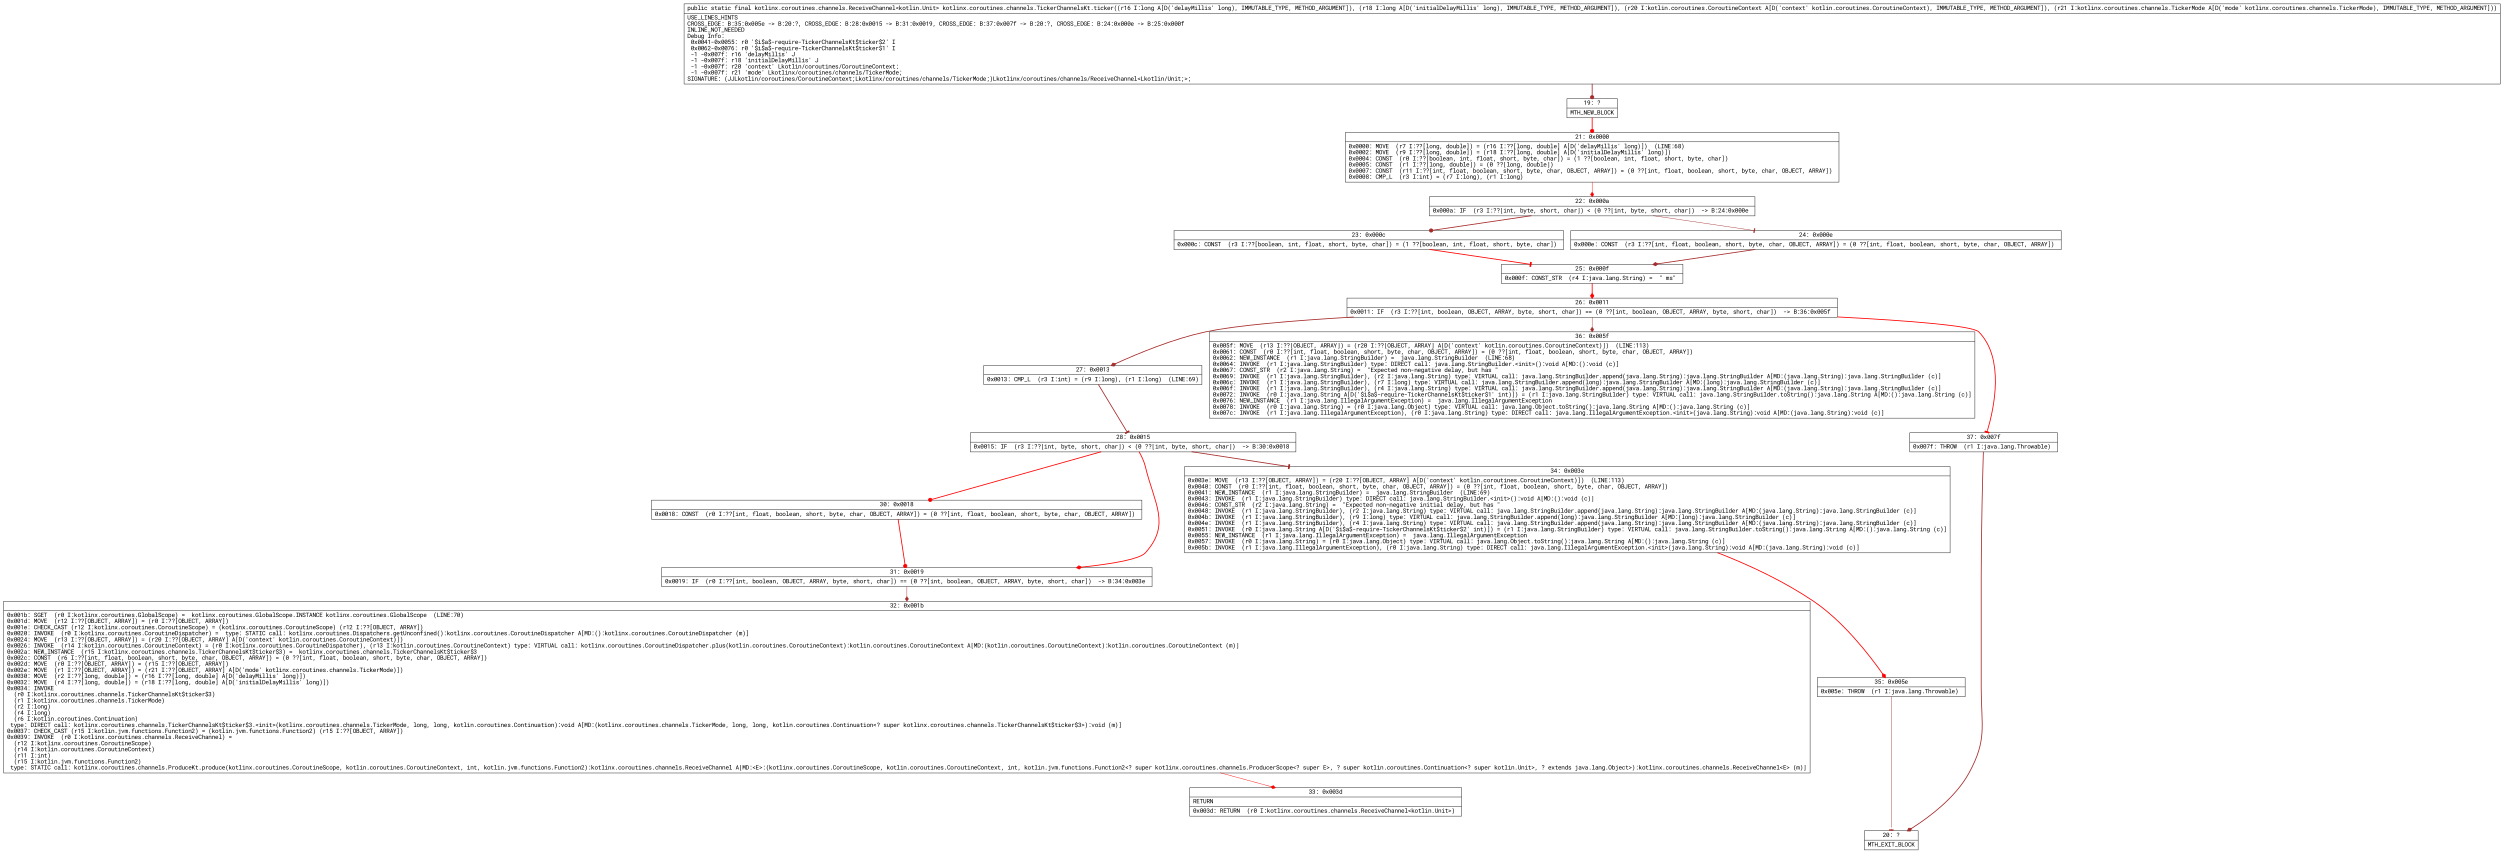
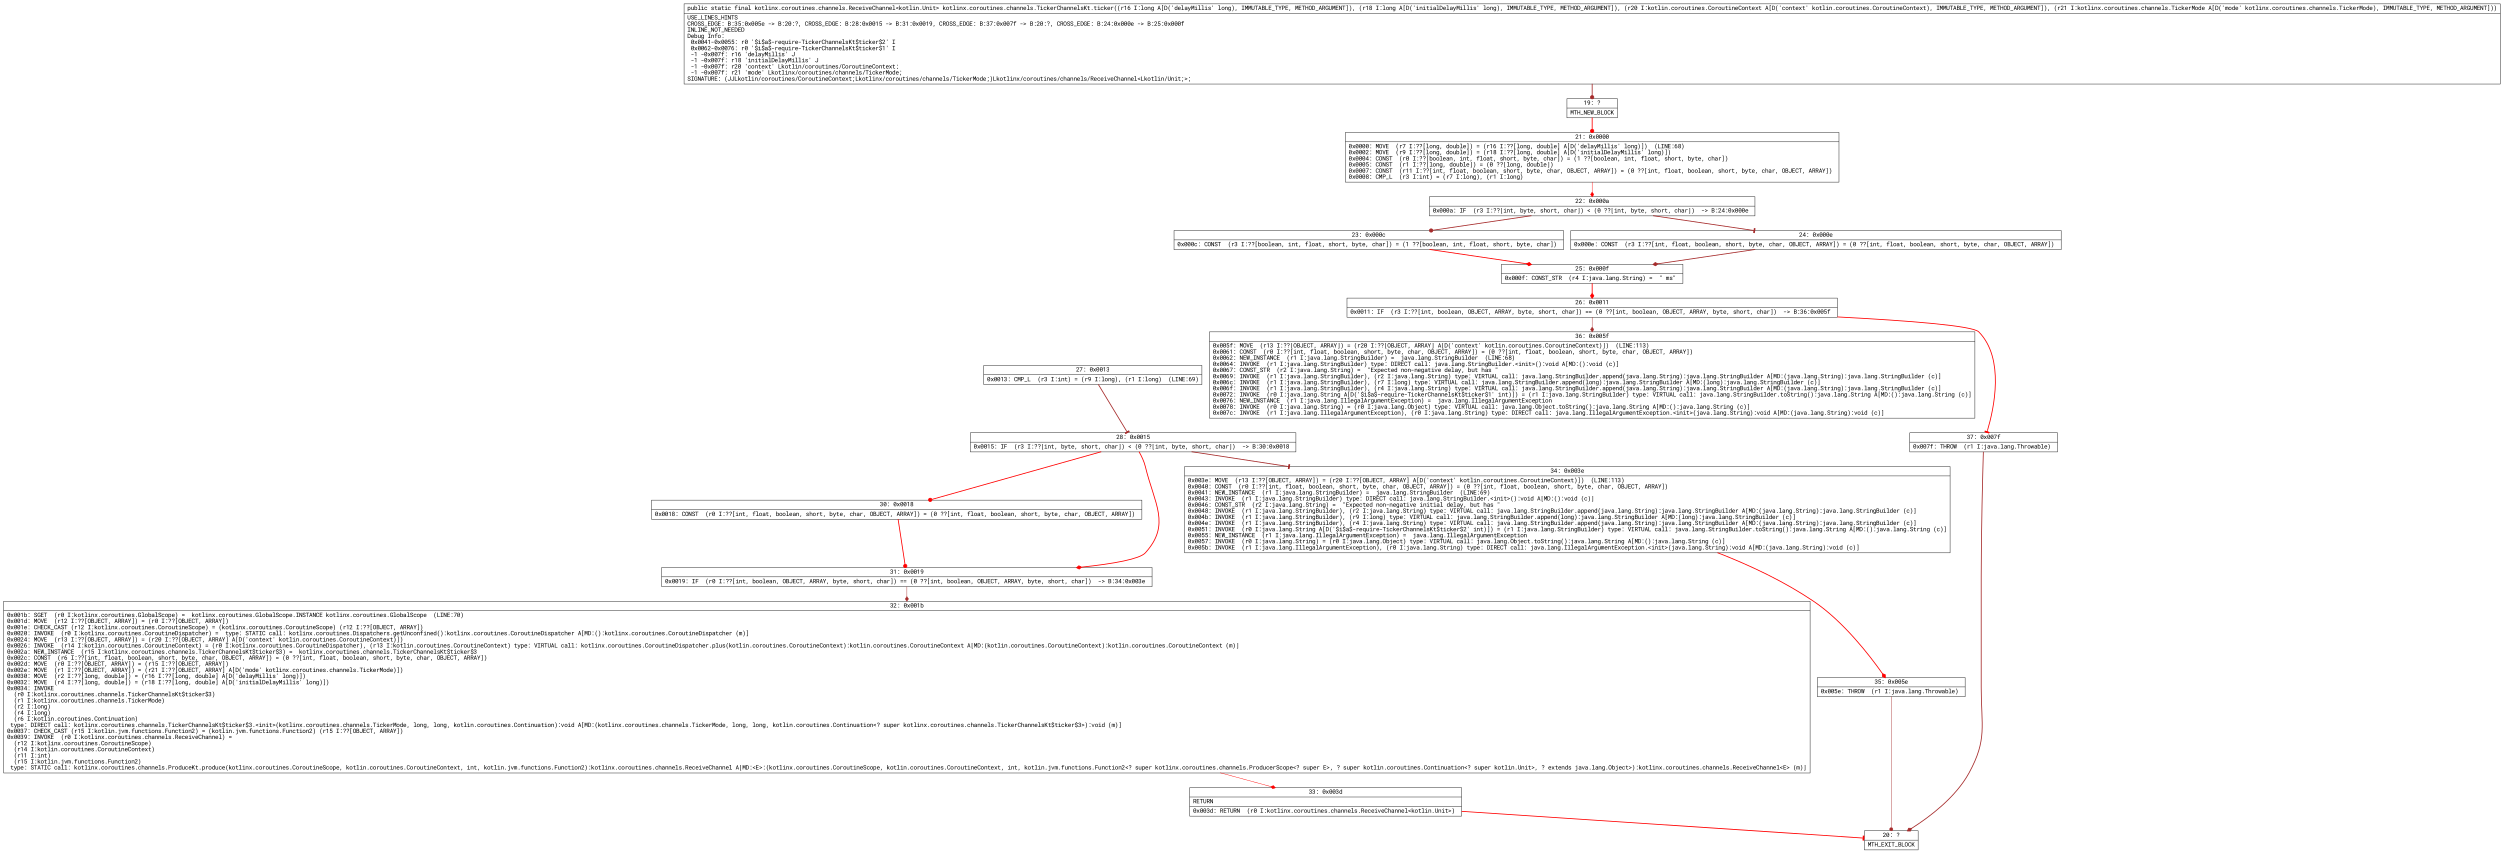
(1703, 223) -> (1703, 223)
(1479, 257) -> (1479, 257)
(1232, 327) -> none
(1891, 762) -> (1891, 762)
none -> (1662, 825)
